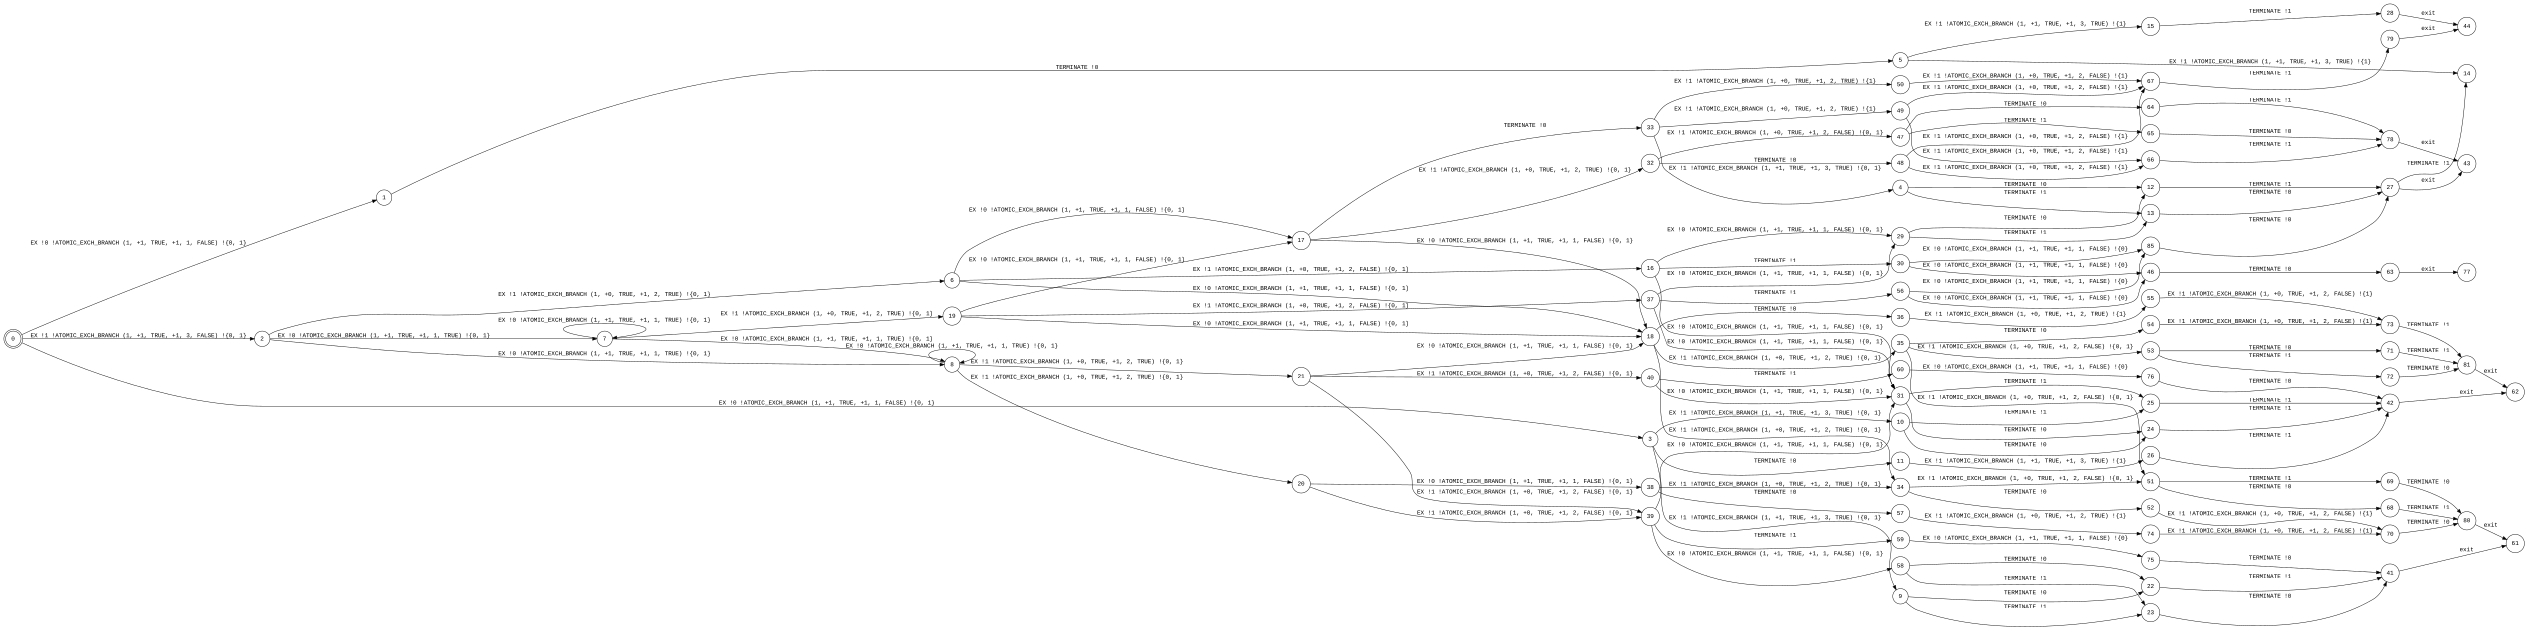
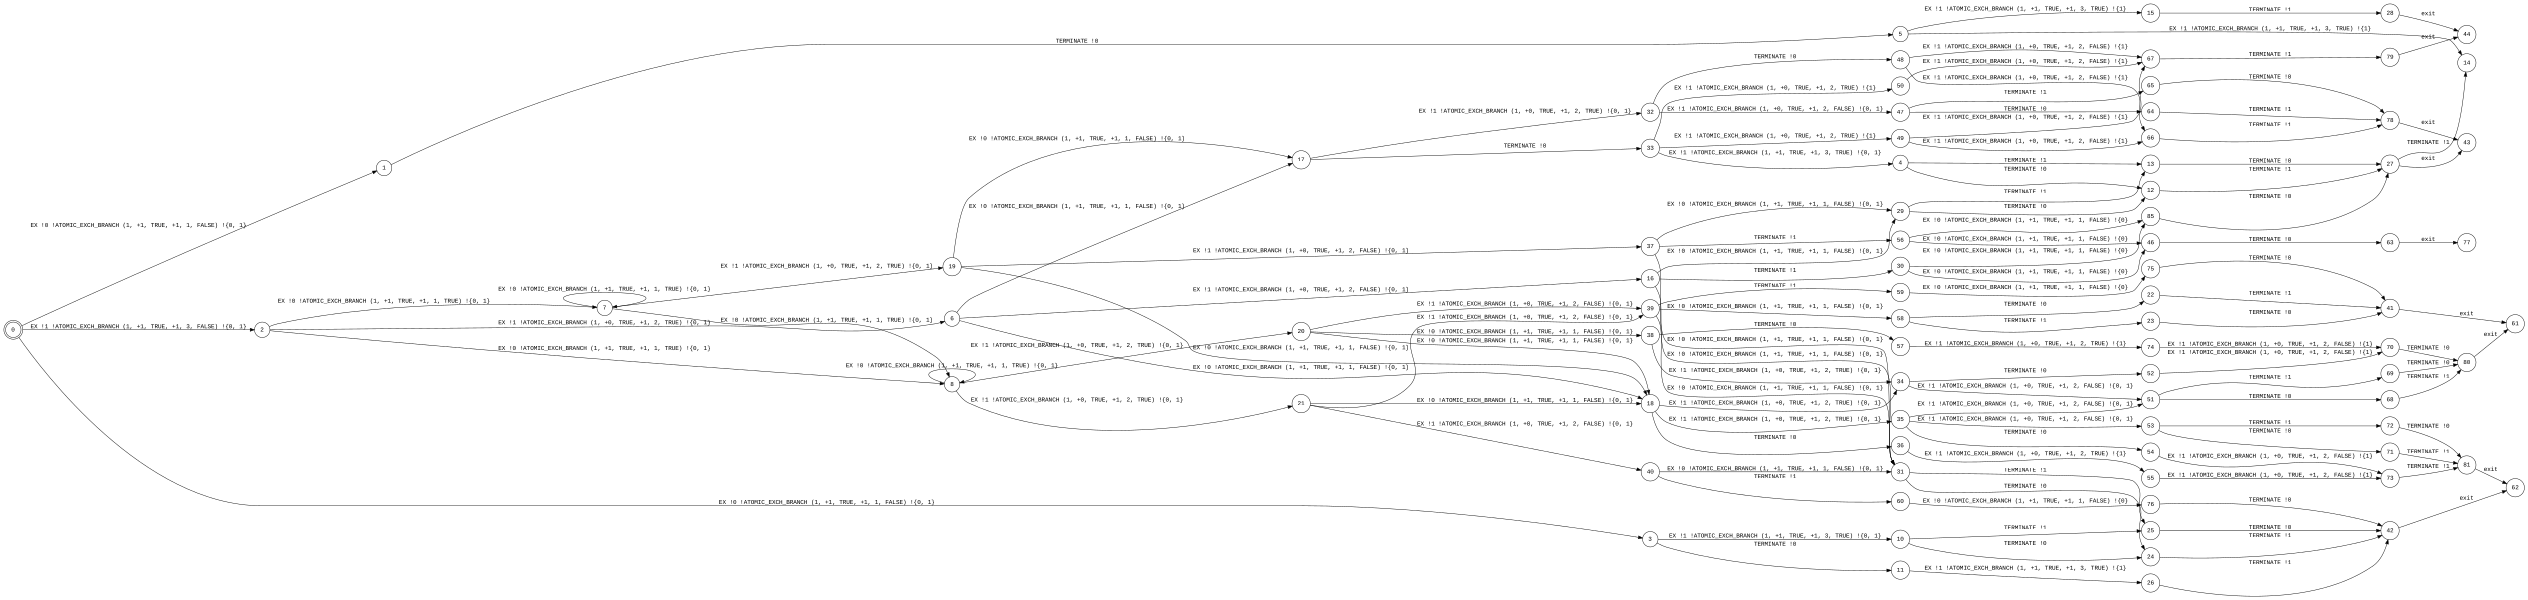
(1495, 250) -> (1489, 347)
(2270, 400) -> (2270, 527)
(1900, 596) -> none
